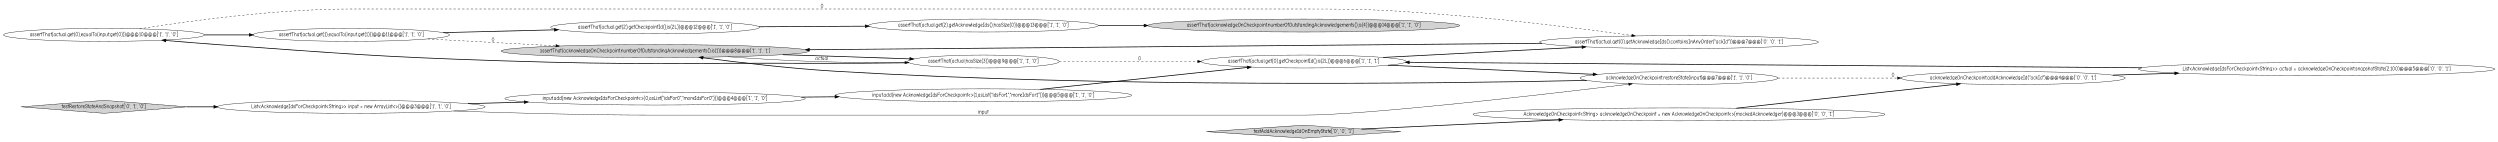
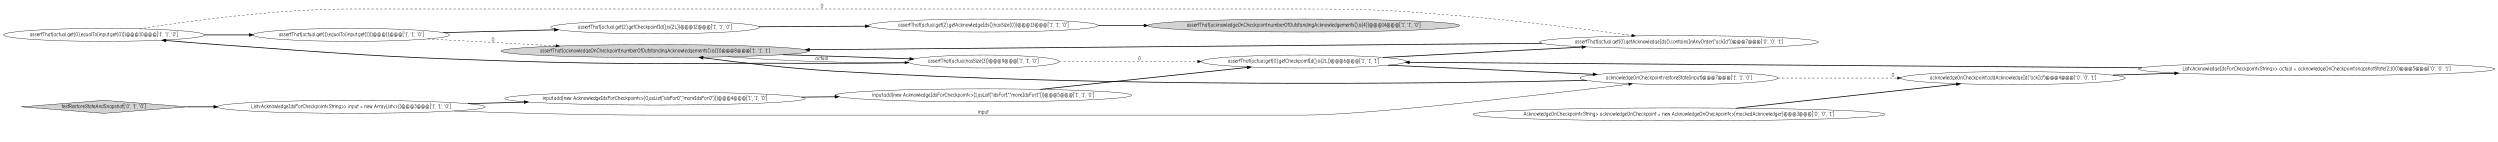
(1304, 132) -> none
